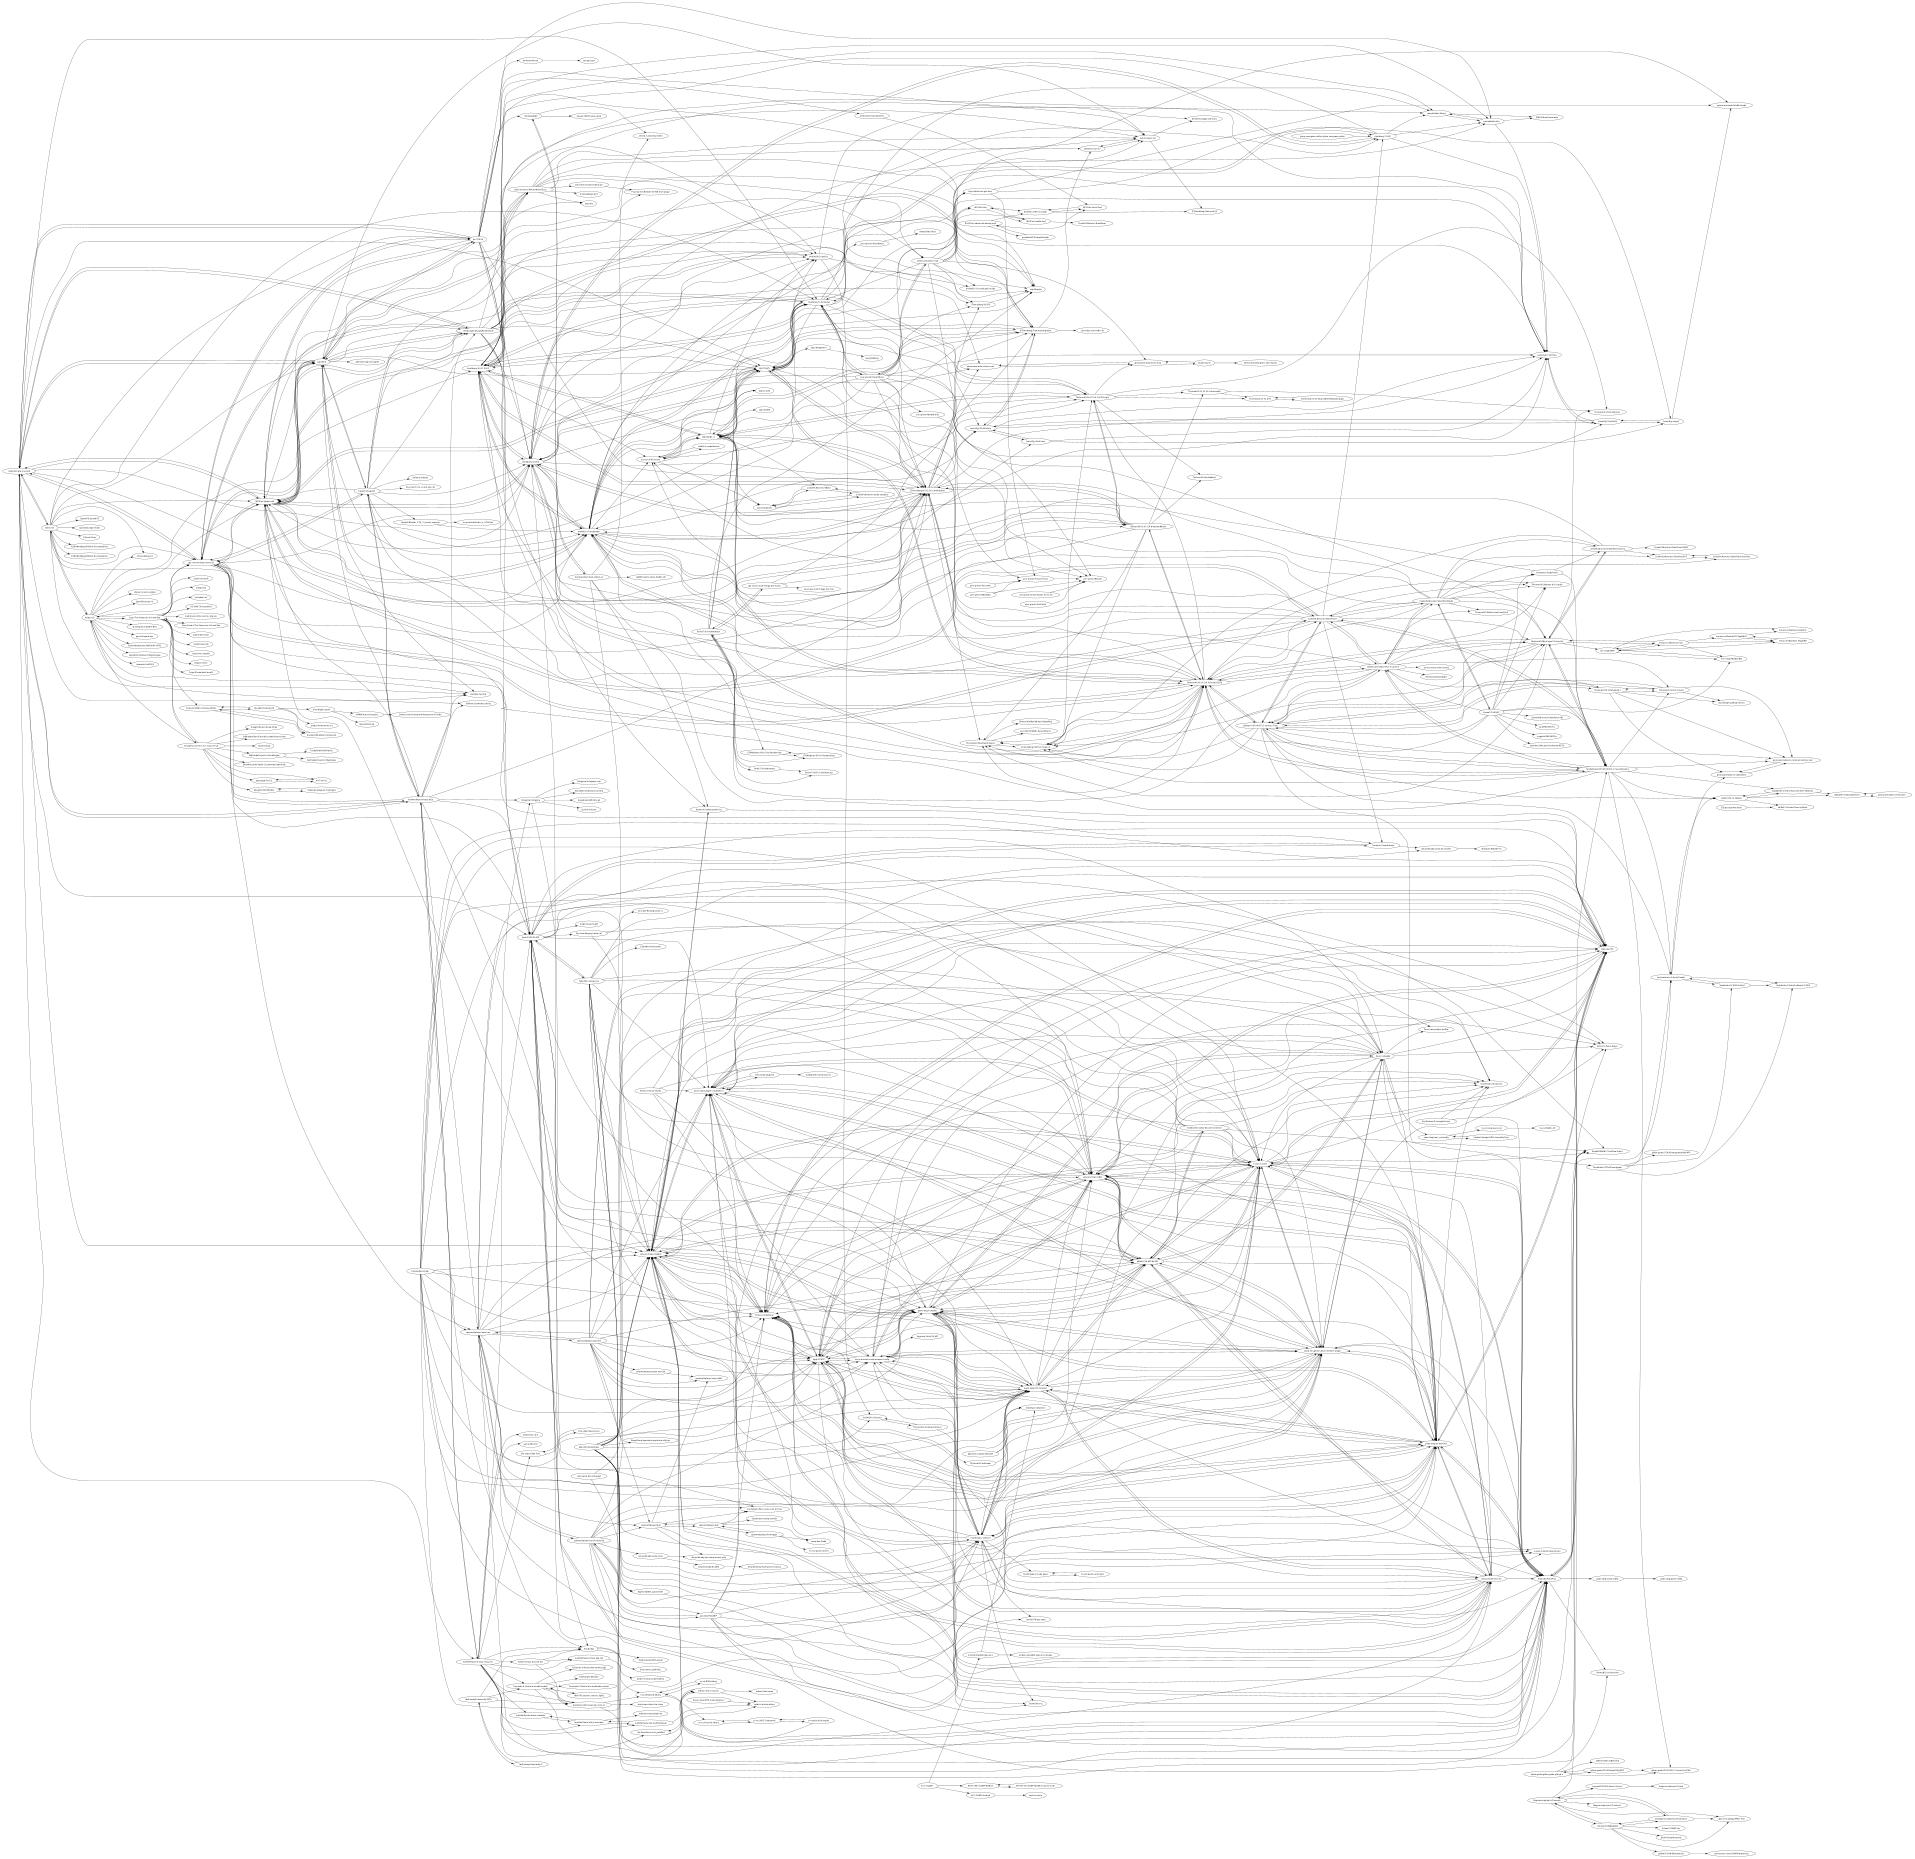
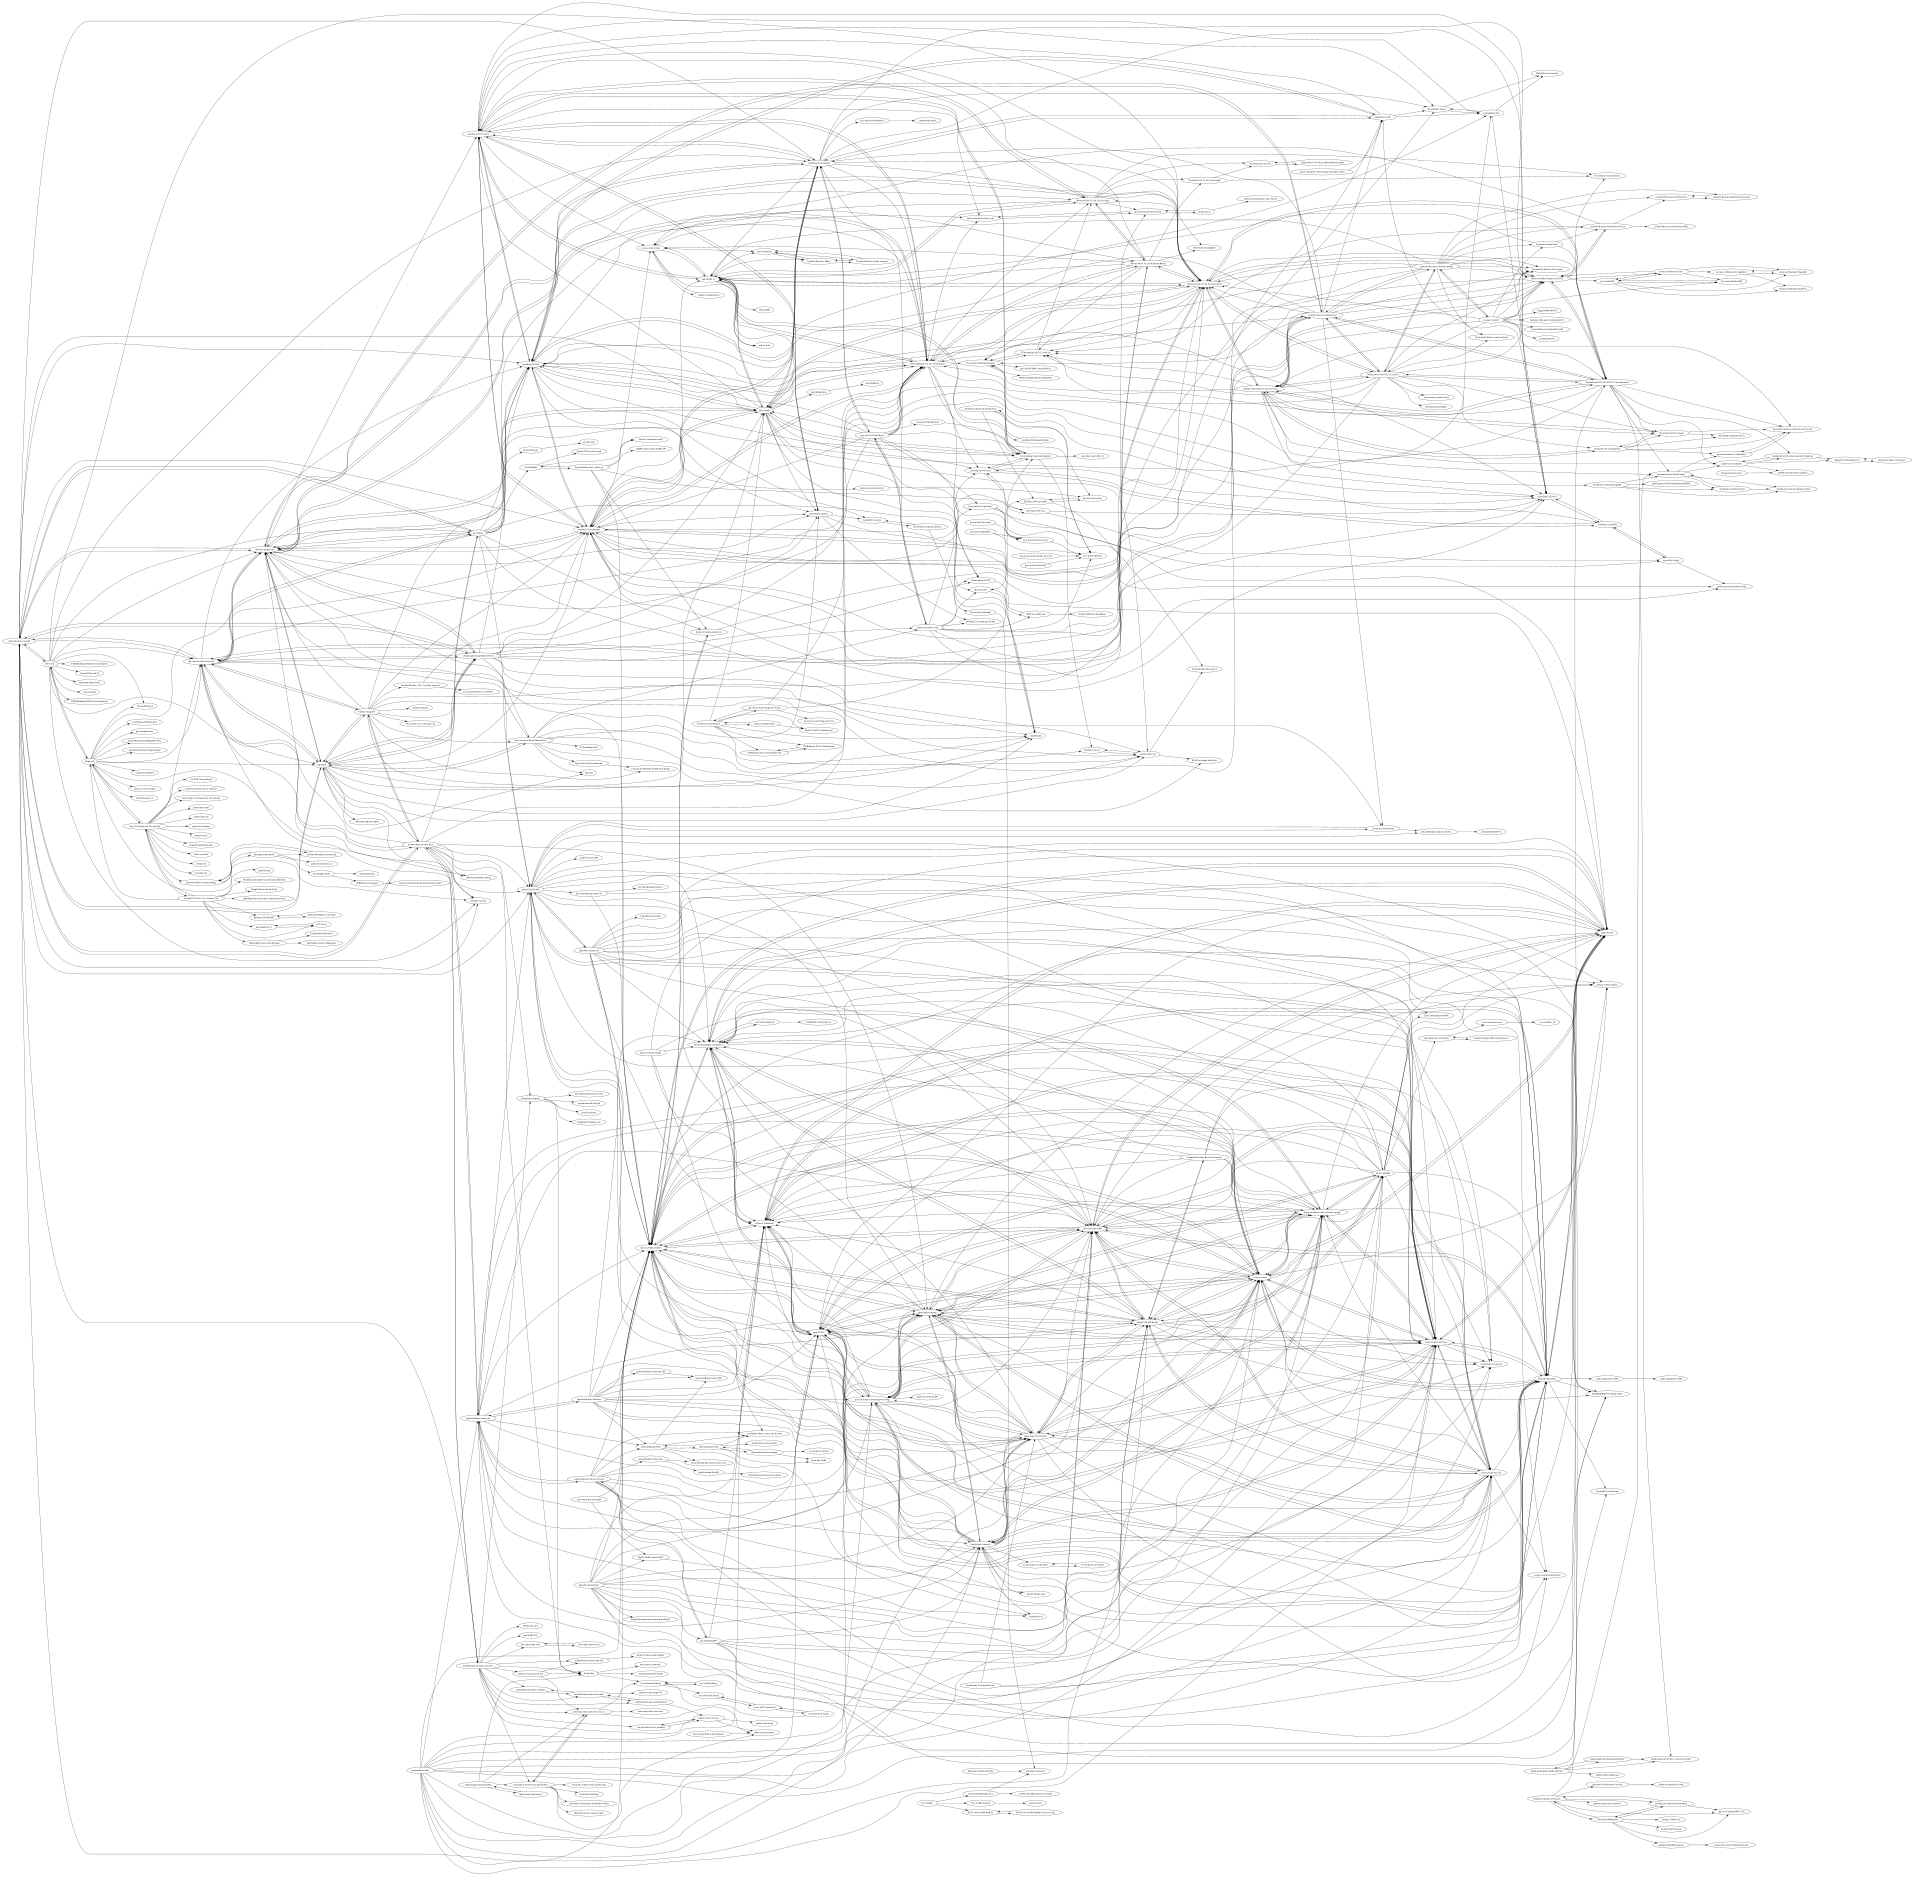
(1005, 1420) -> (1011, 1550)
